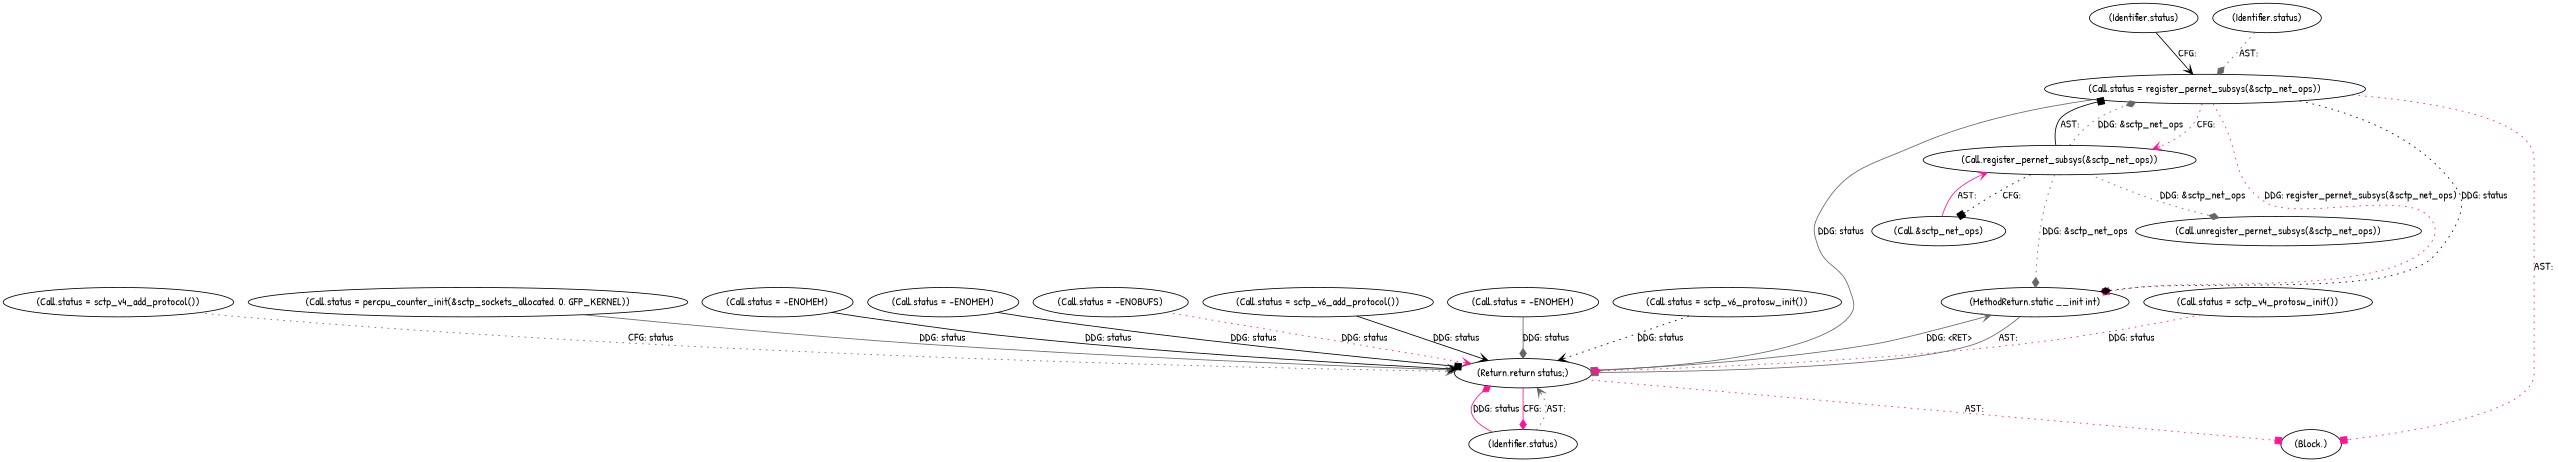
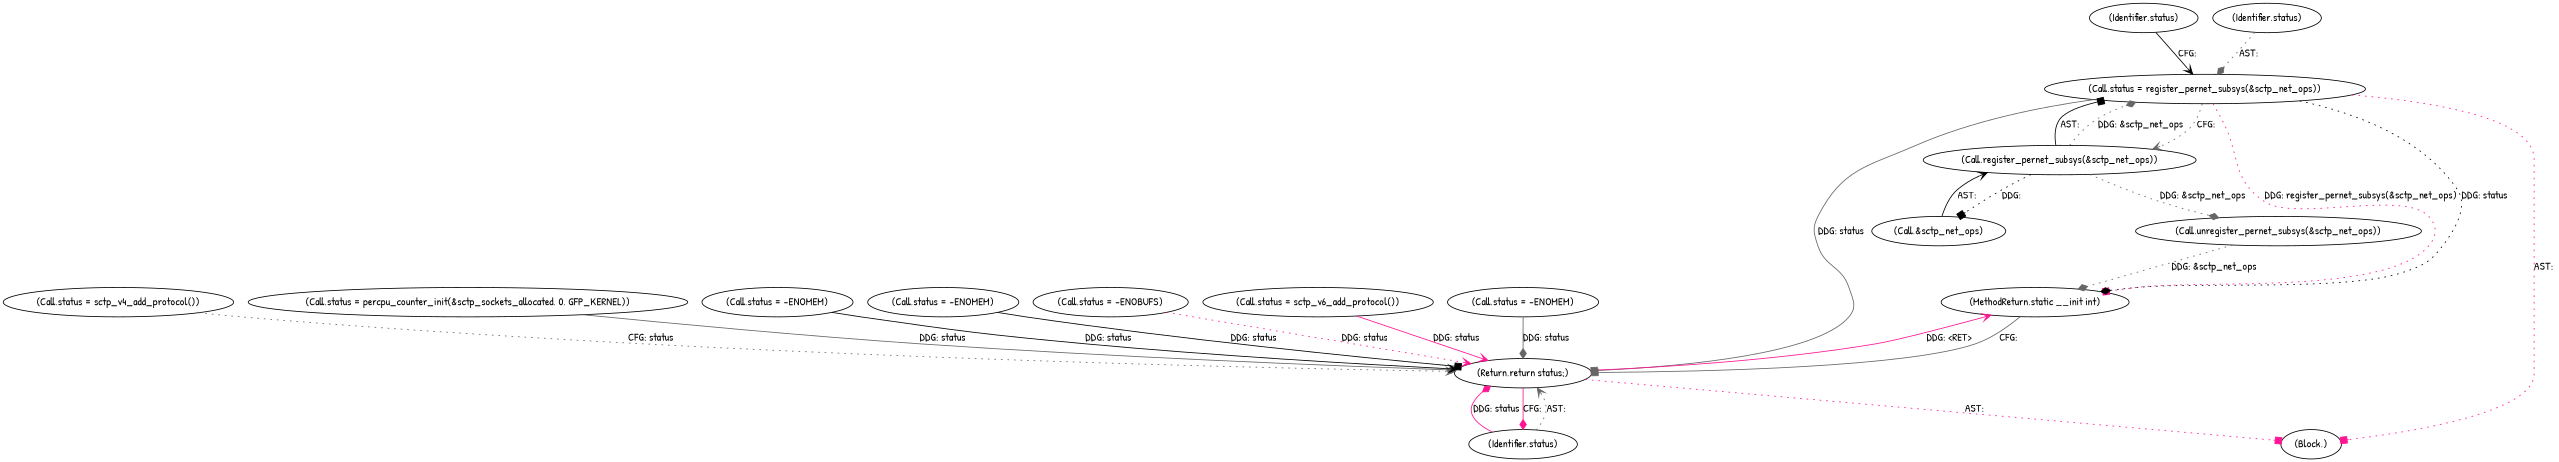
(2187, 131) -> (2187, 131)
(1956, 191) -> (1956, 191)
(2013, 196) -> (2013, 196)
(2041, 225) -> (2160, 266)
(1727, 302) -> none
(2258, 302) -> none
(1419, 337) -> (1419, 337)
(2010, 338) -> (2010, 338)
(1788, 356) -> (1788, 356)
